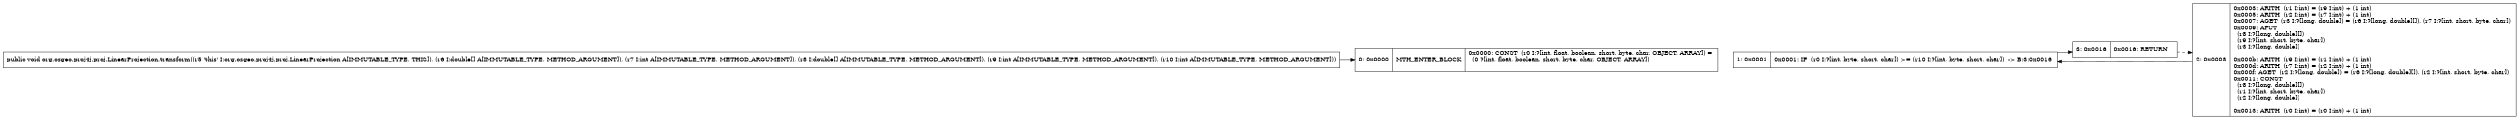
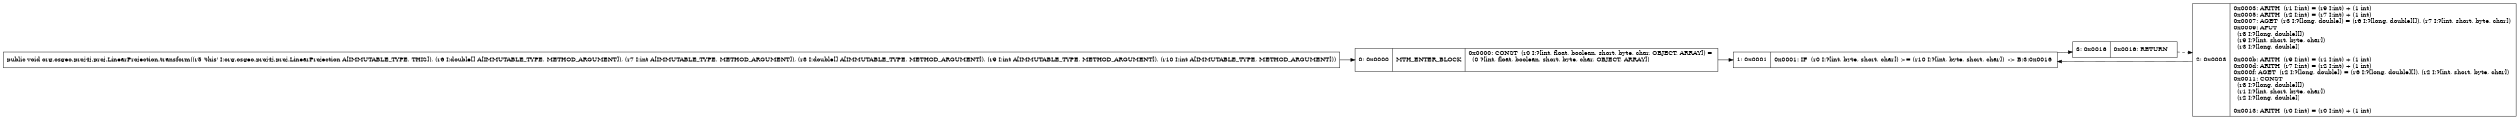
none -> (1723, 60)
